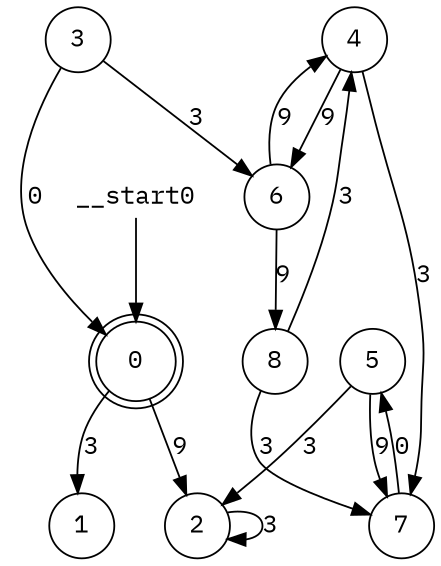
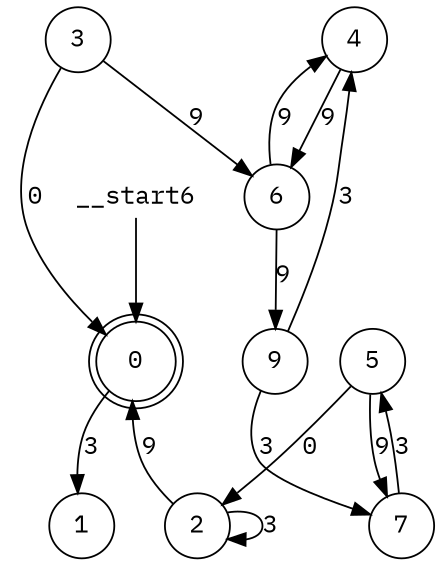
(197, 118) -> (197, 118)
(136, 197) -> (136, 197)
(414, 271) -> none
(275, 361) -> (275, 361)
(165, 438) -> (144, 466)
(310, 447) -> (310, 447)
(403, 447) -> (403, 447)
